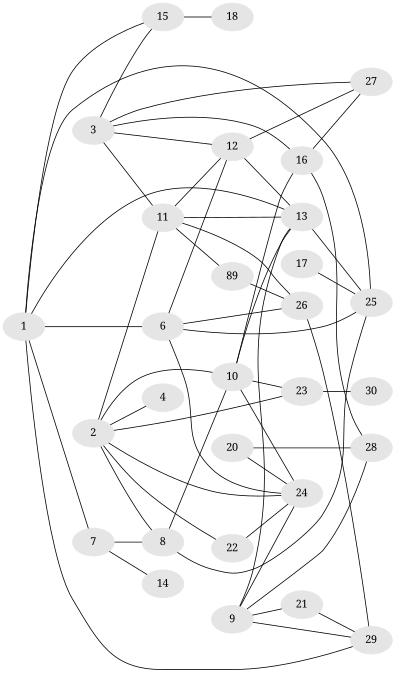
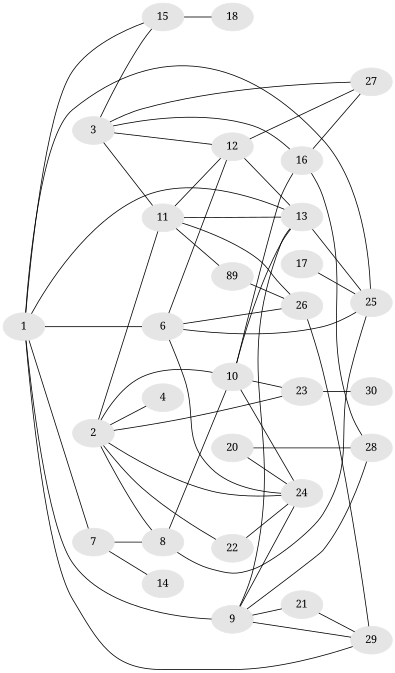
none -> (58, 529)
